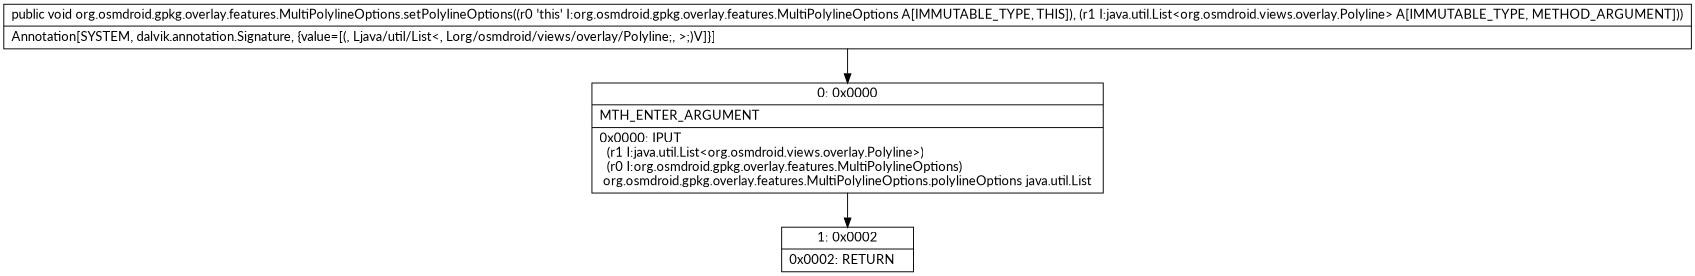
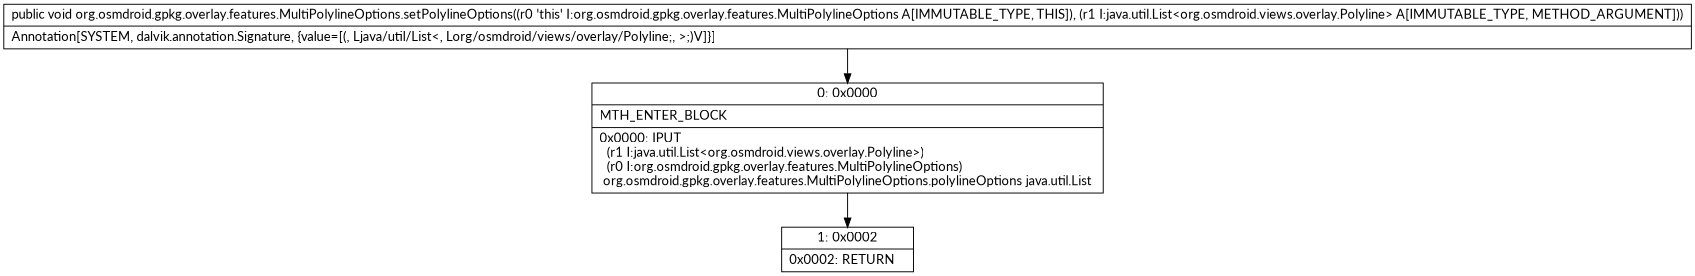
(680, 116) -> (664, 116)
